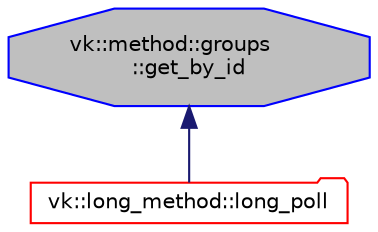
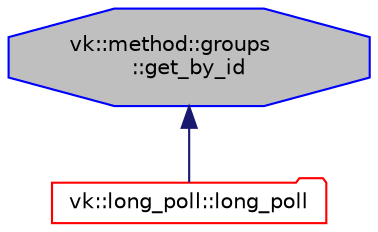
(189, 203) -> (189, 203)
